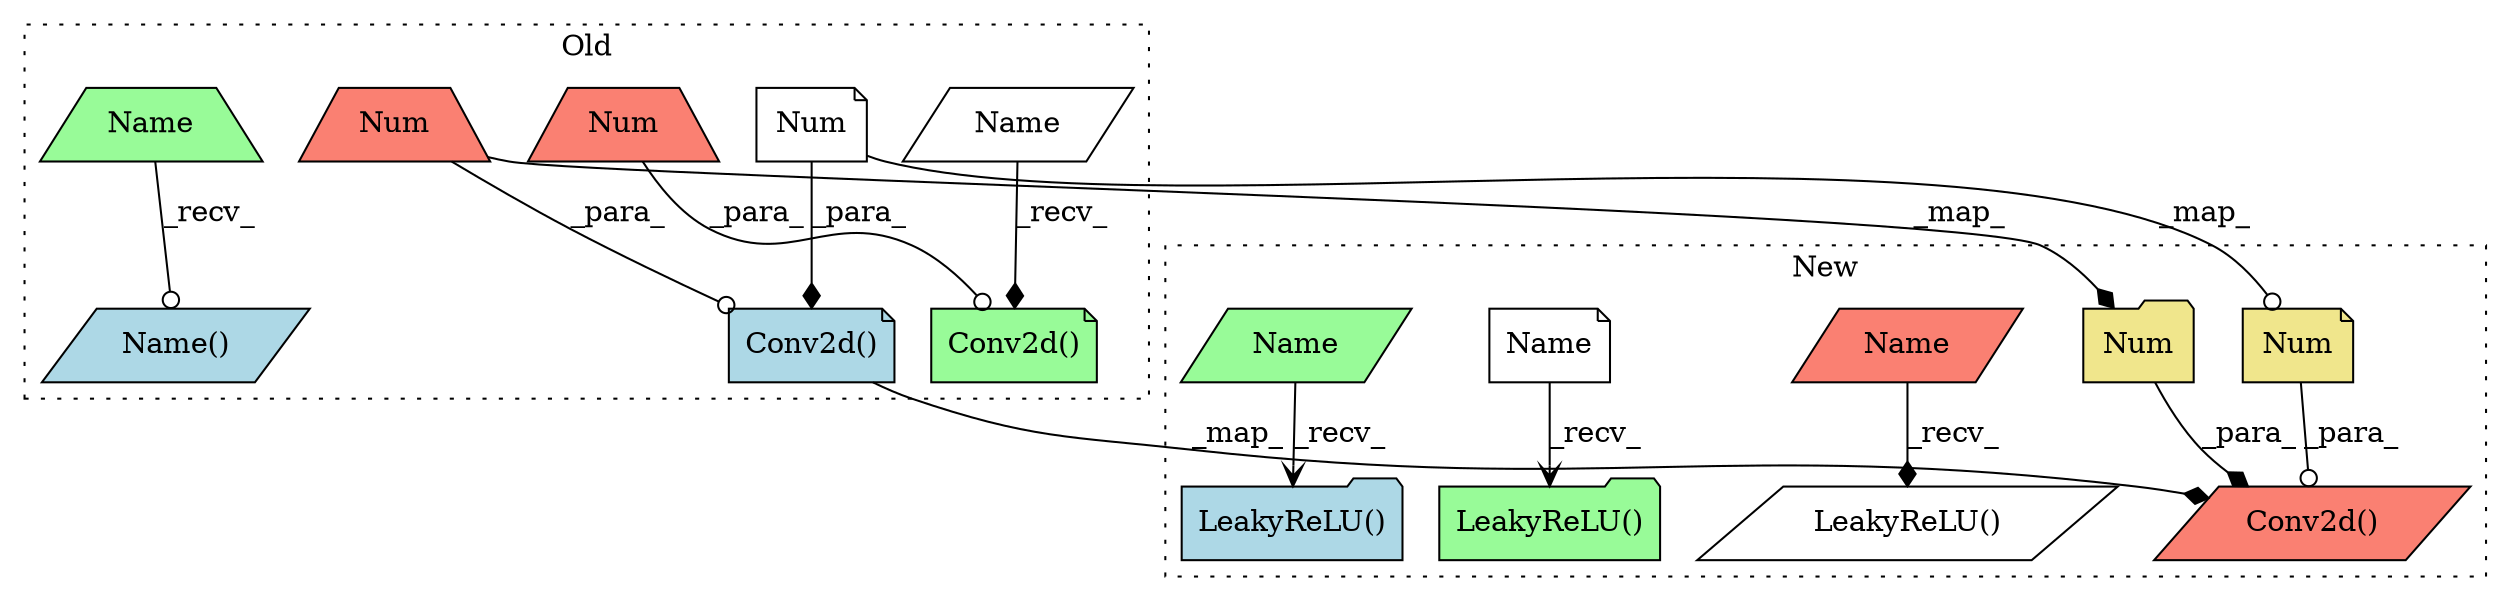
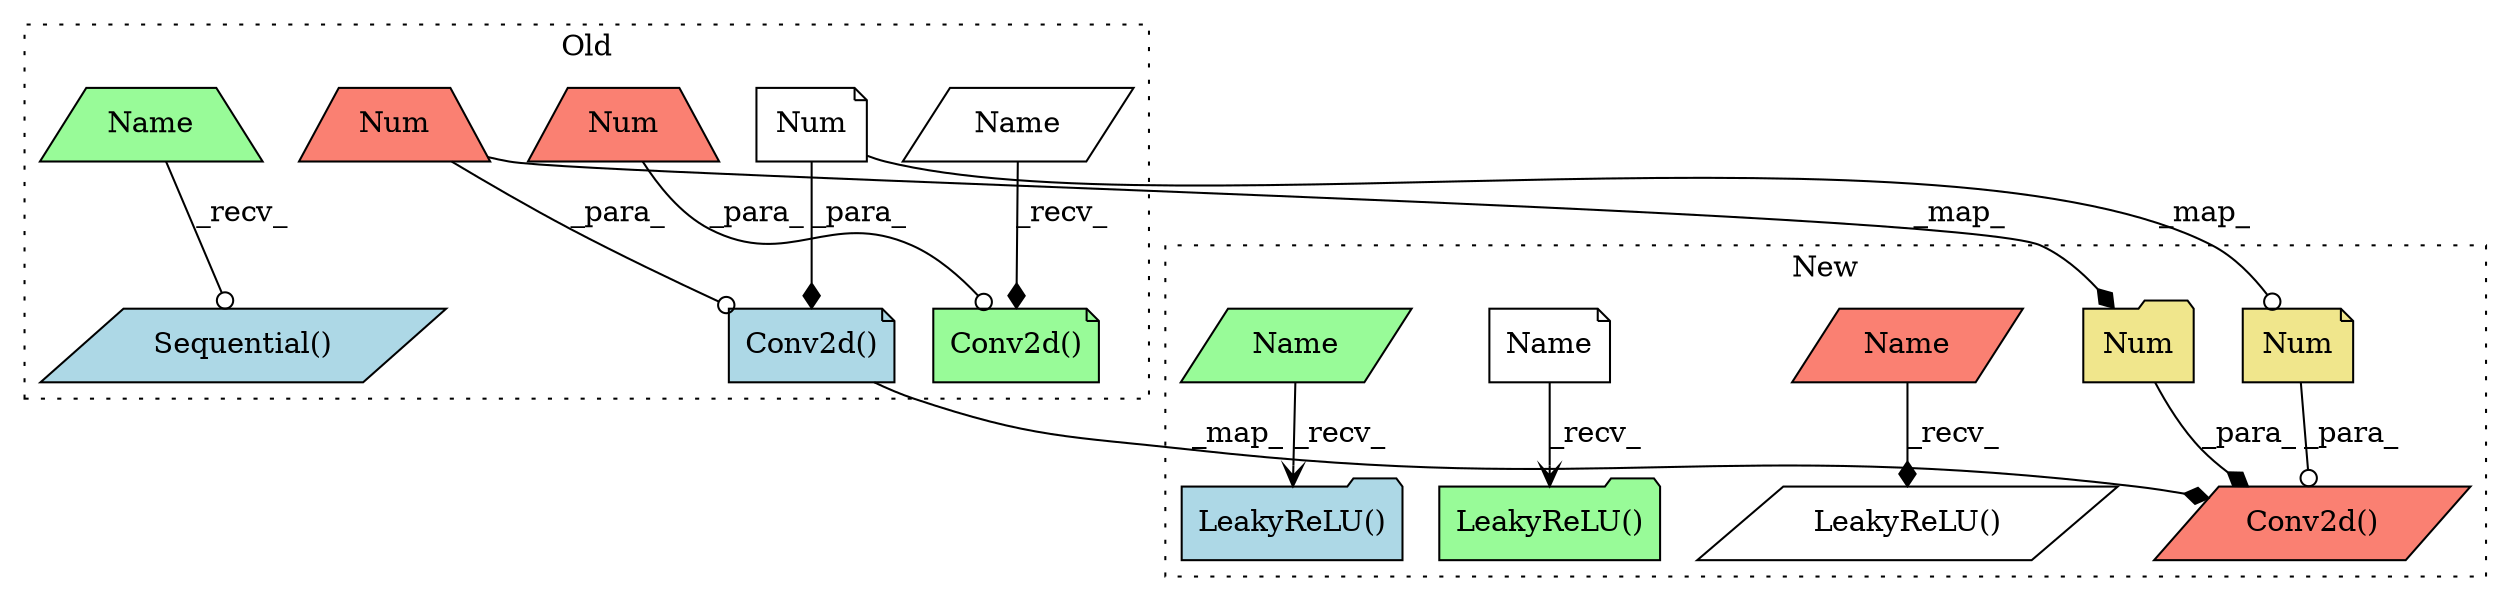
(176, 346) -> (243, 346)
